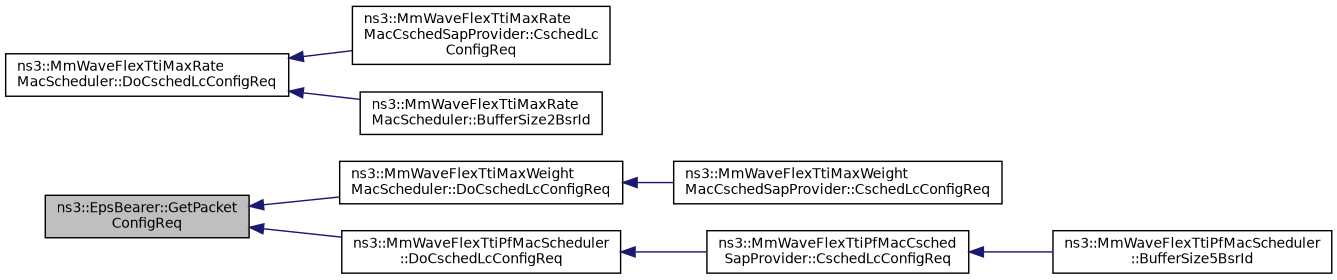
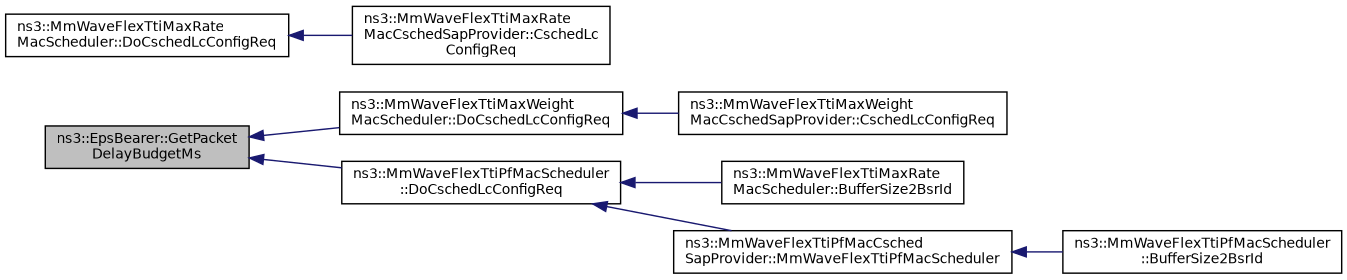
(332, 96) -> (678, 183)
(147, 217) -> (147, 147)
(838, 252) -> (843, 252)
(1192, 252) -> (1202, 252)
